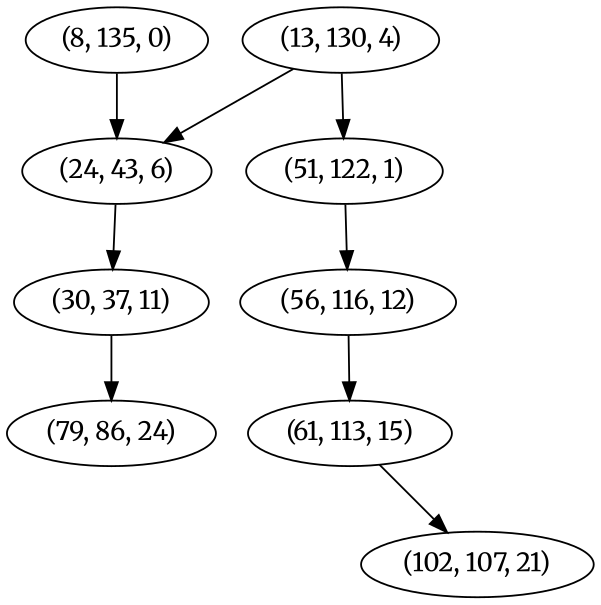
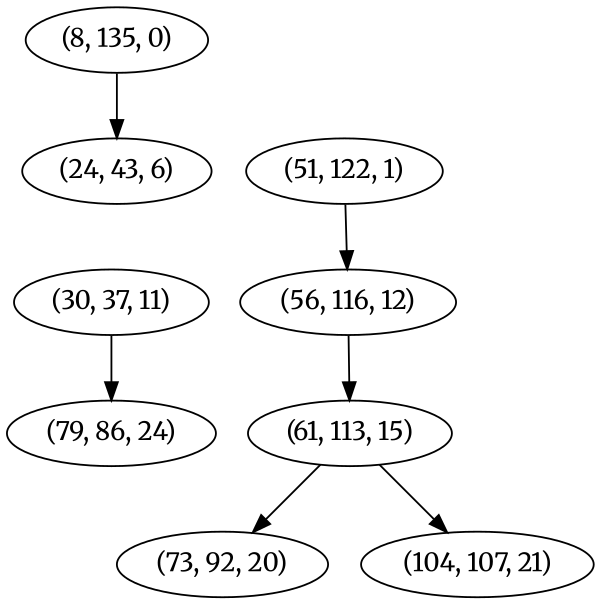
(341, 40) -> none
(115, 228) -> none
none -> (222, 564)
(477, 564) -> (477, 564)
